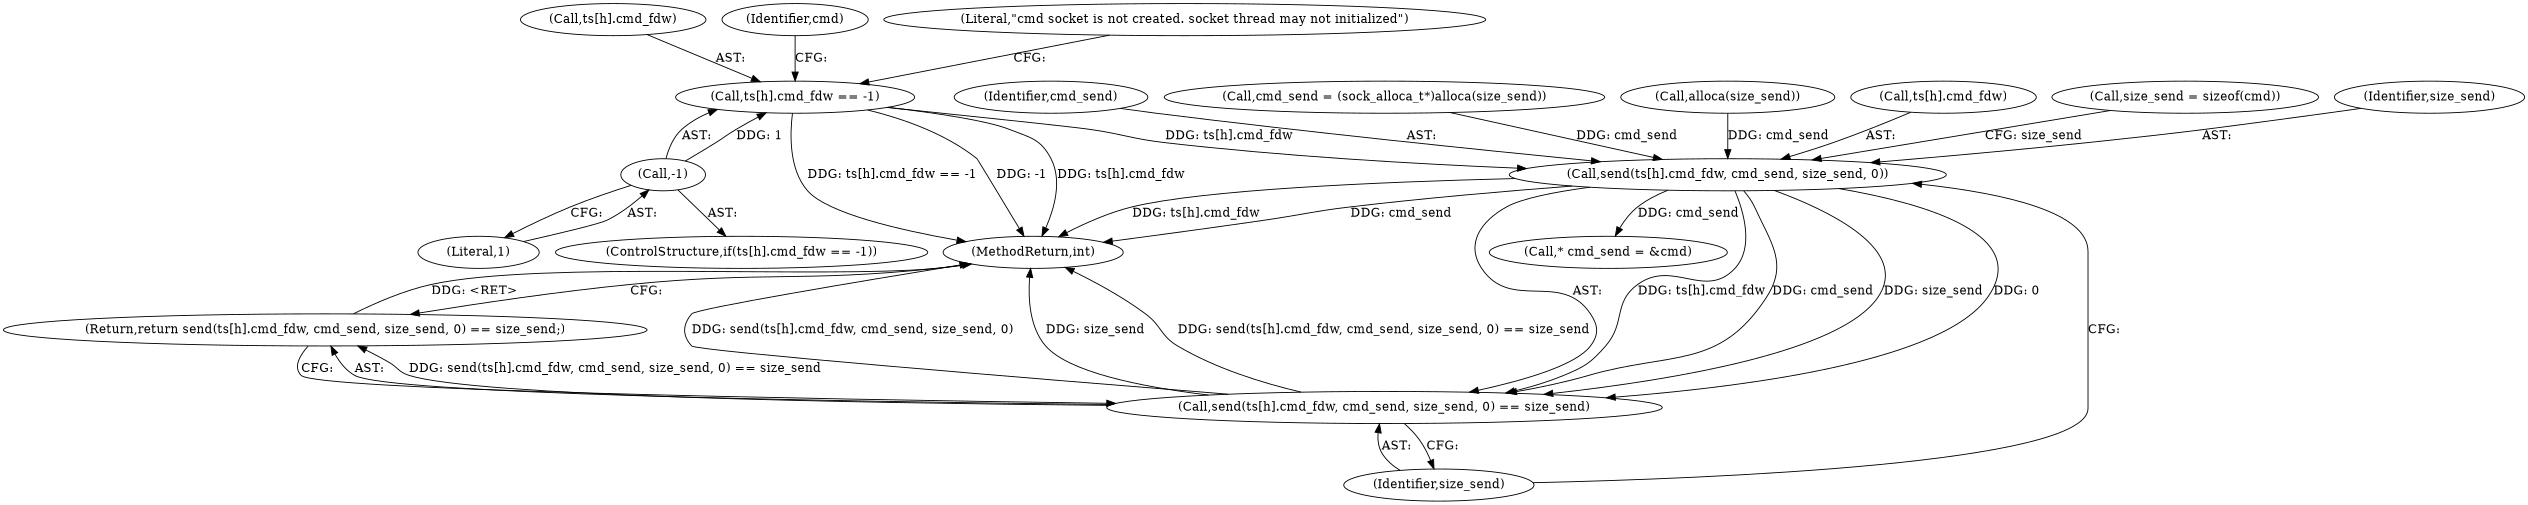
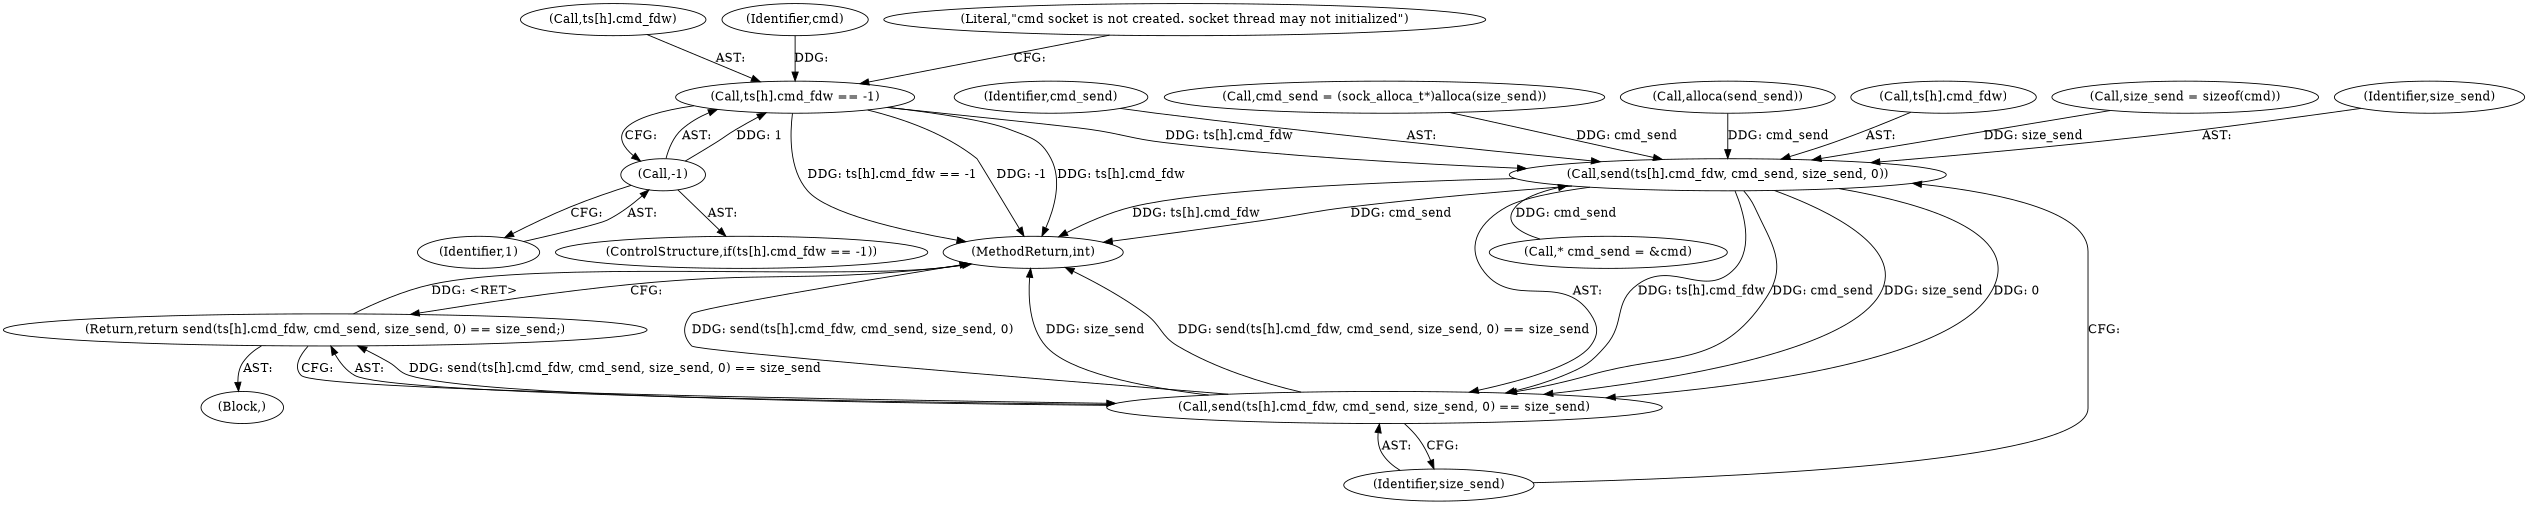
(813, 58) -> (813, 58)
(1728, 97) -> (1728, 97)
none -> (643, 118)
(2034, 136) -> (2034, 136)
(1640, 205) -> (1514, 210)
(479, 252) -> (479, 252)
none -> (242, 407)
